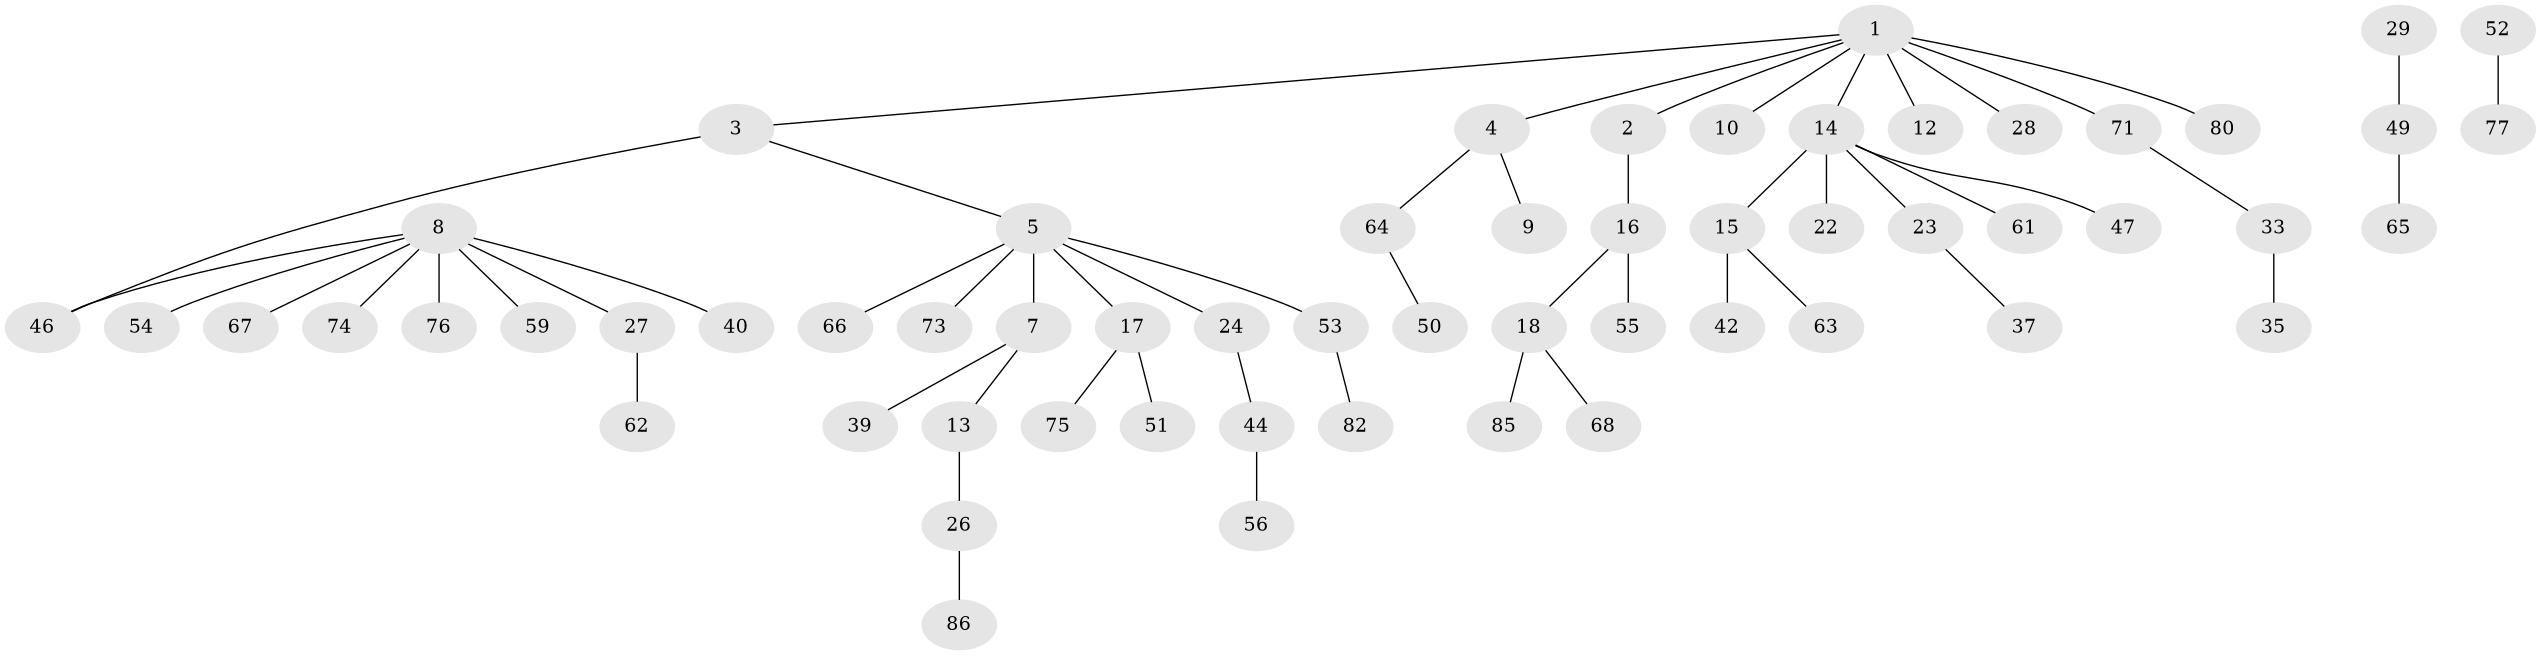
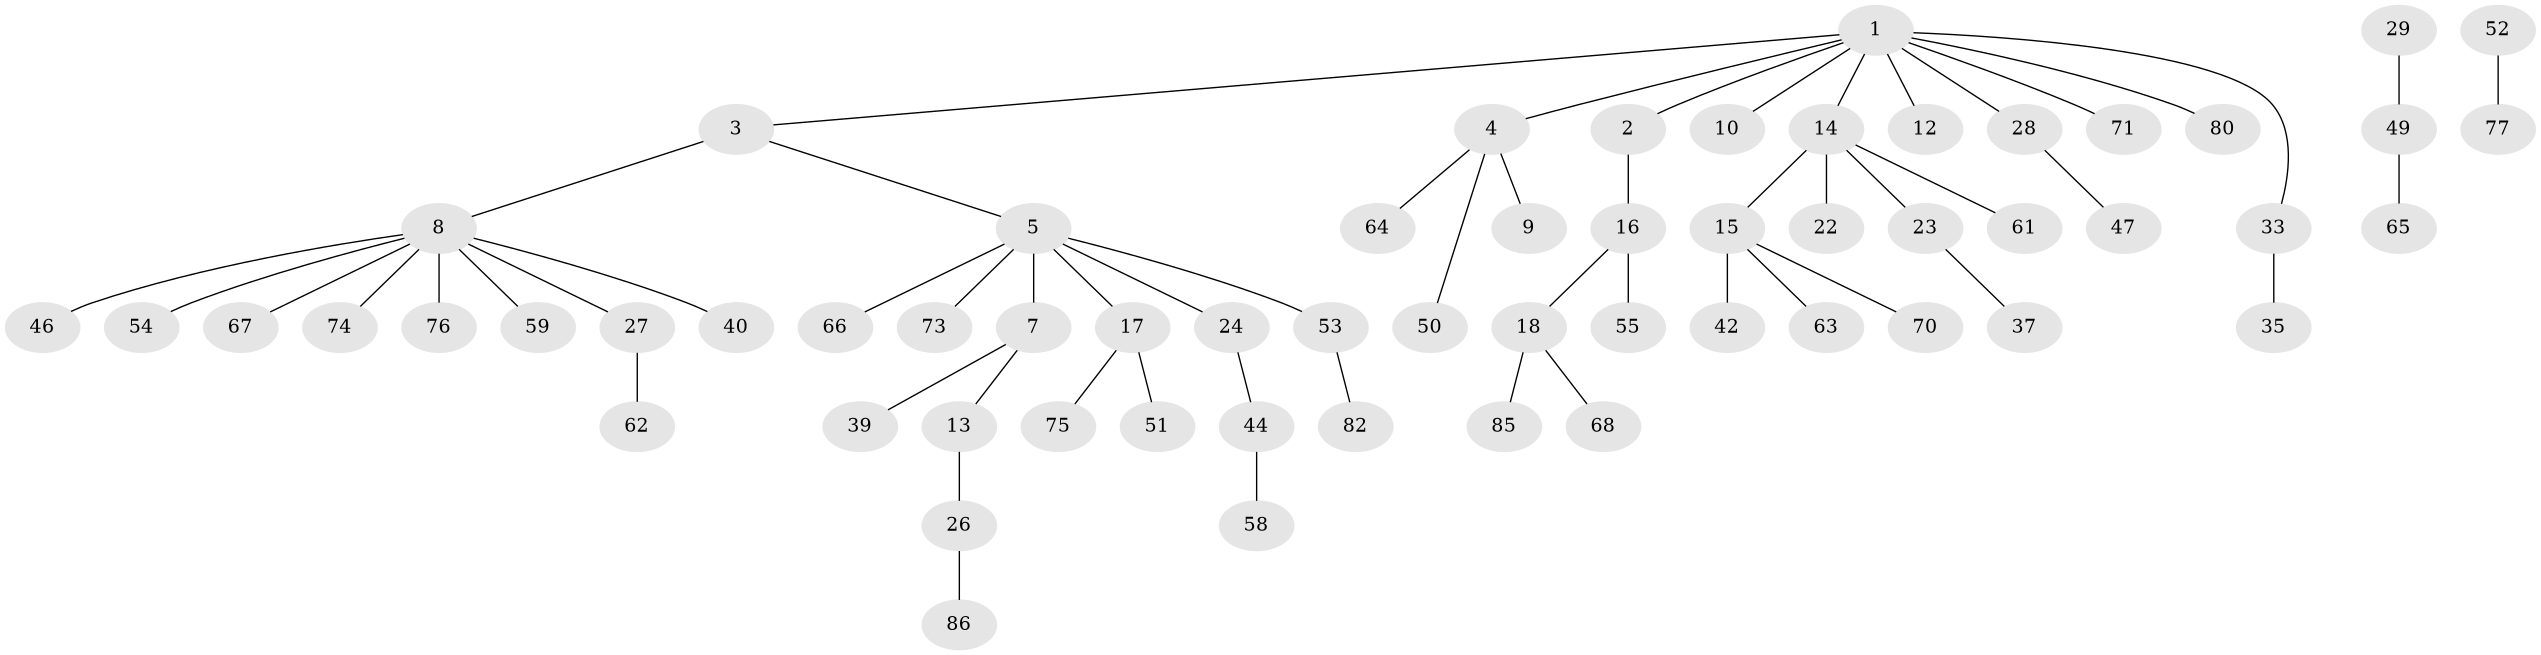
(1975, 179) -> (2074, 179)
(2199, 179) -> (2149, 57)
(381, 206) -> (588, 179)
(1404, 278) -> (1461, 229)
none -> (1926, 328)
(1257, 526) -> (1257, 526)
